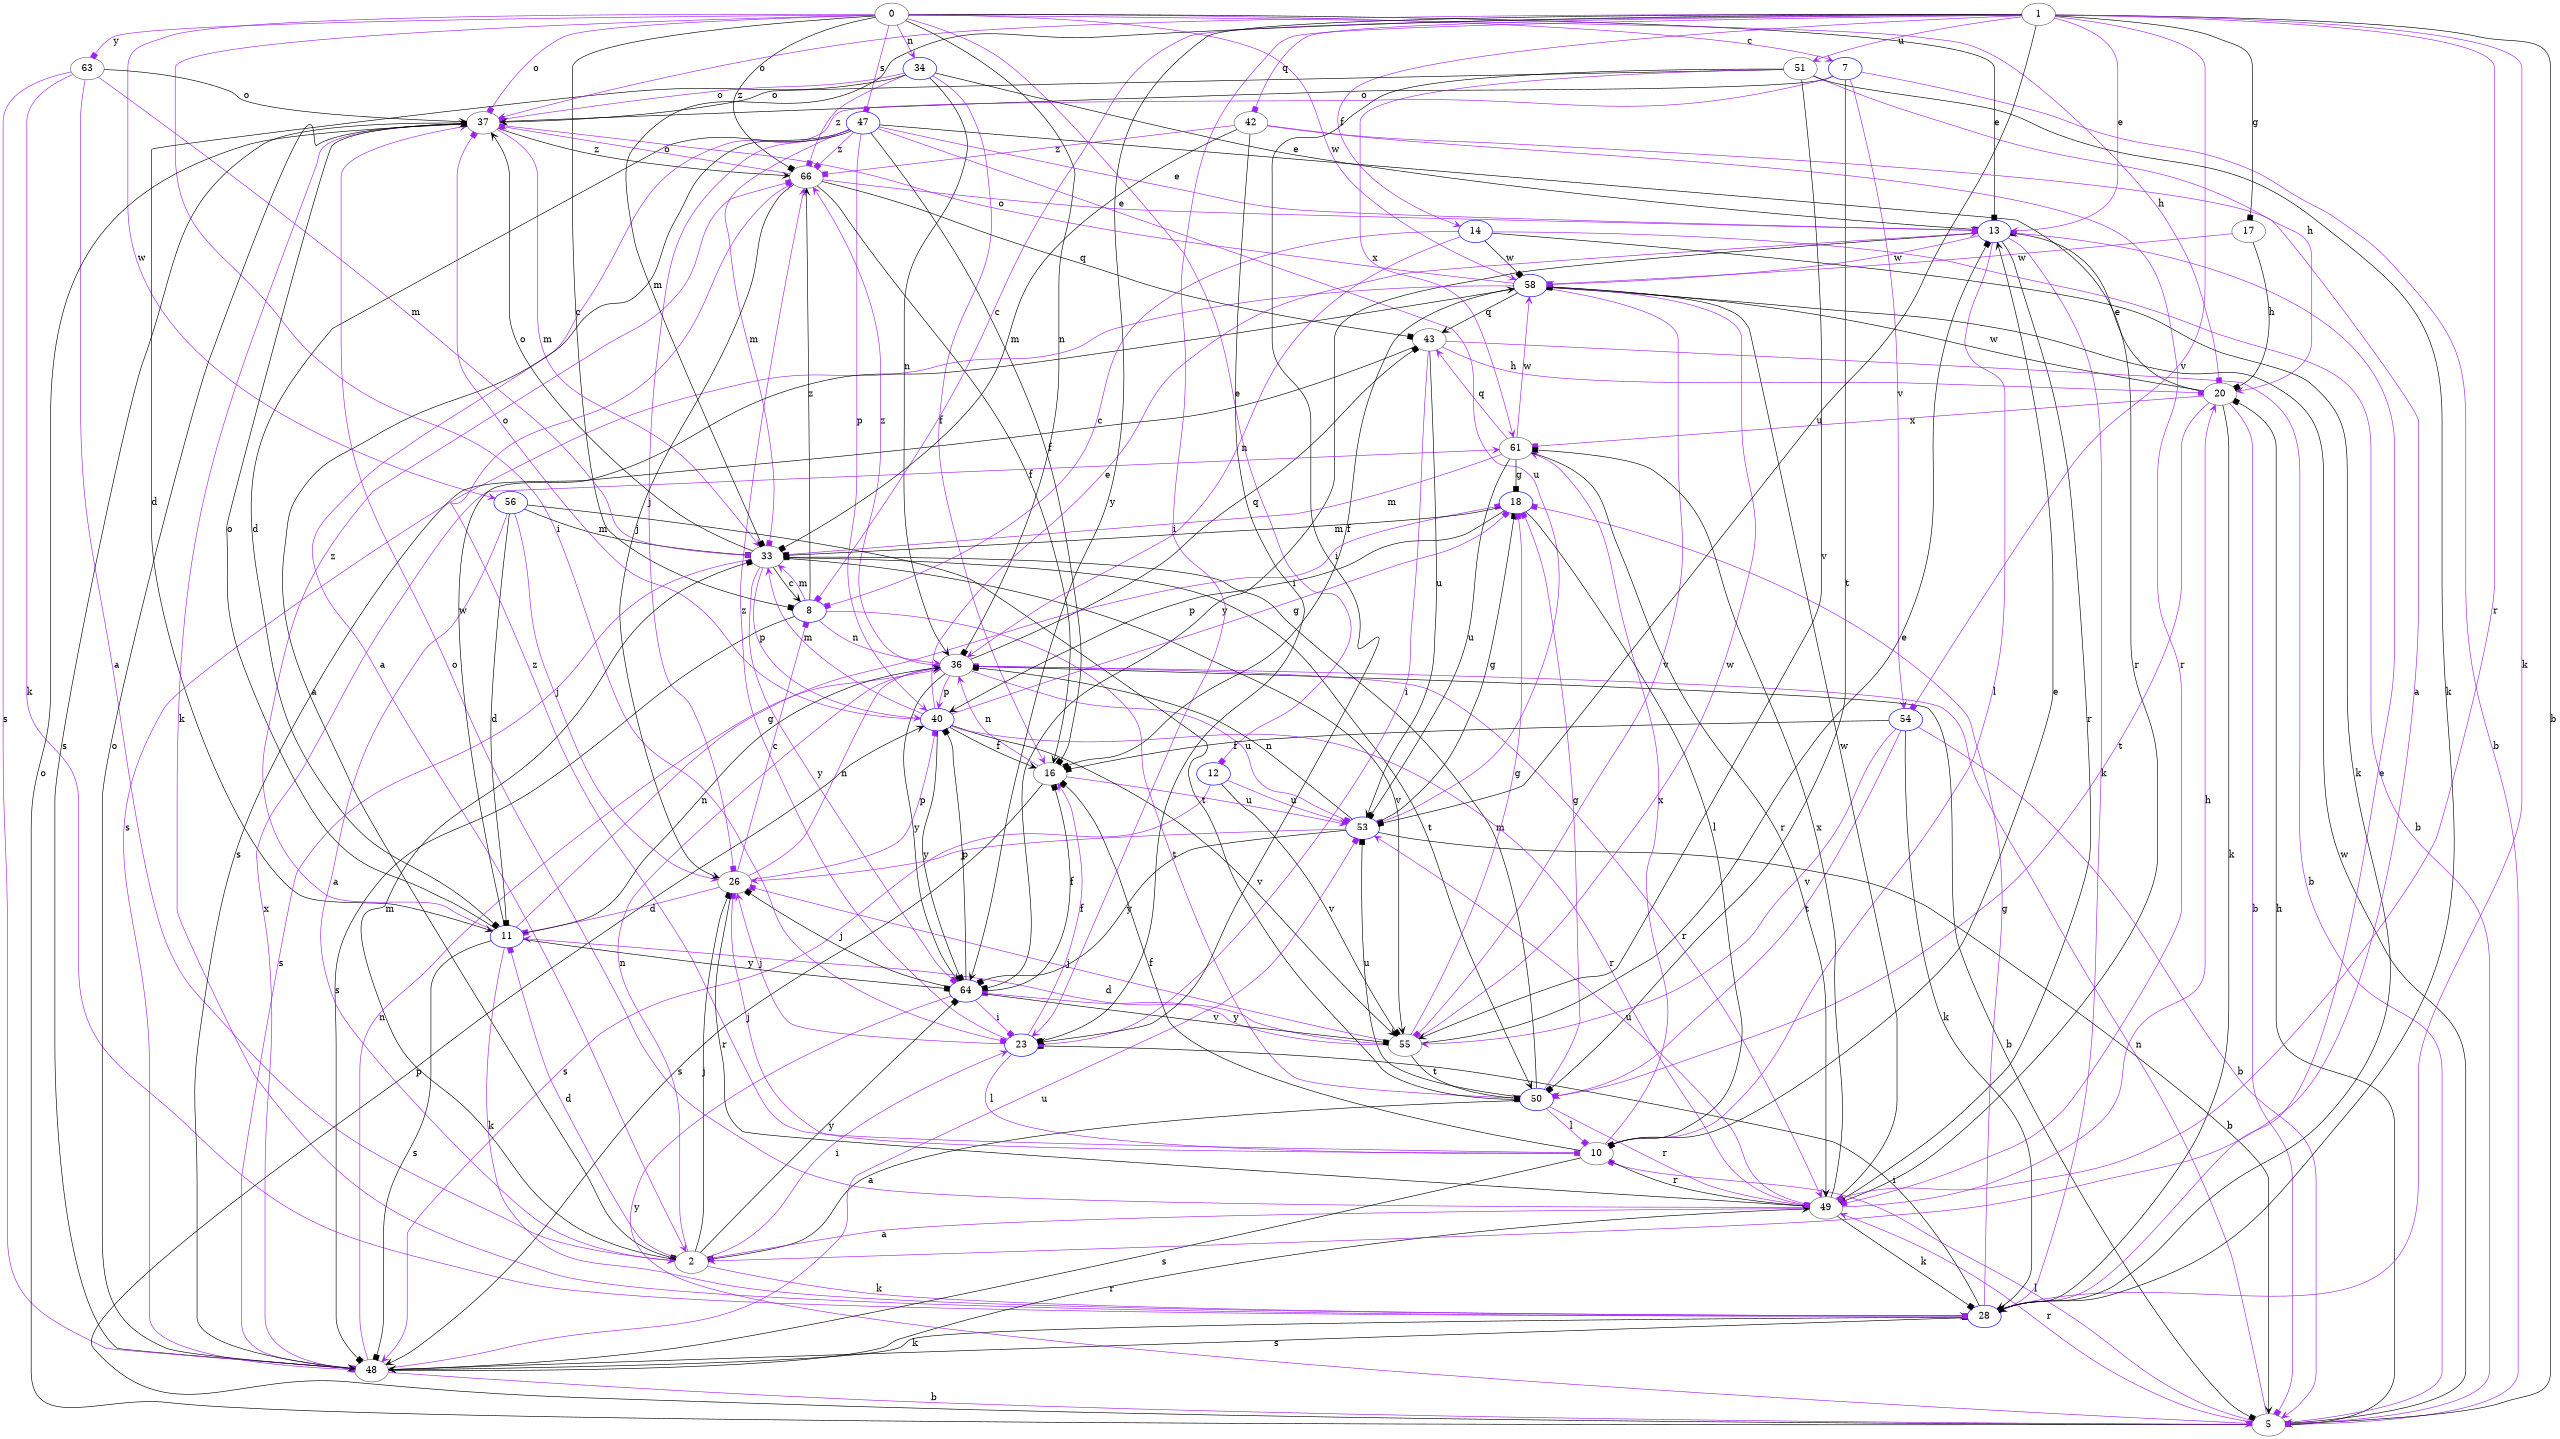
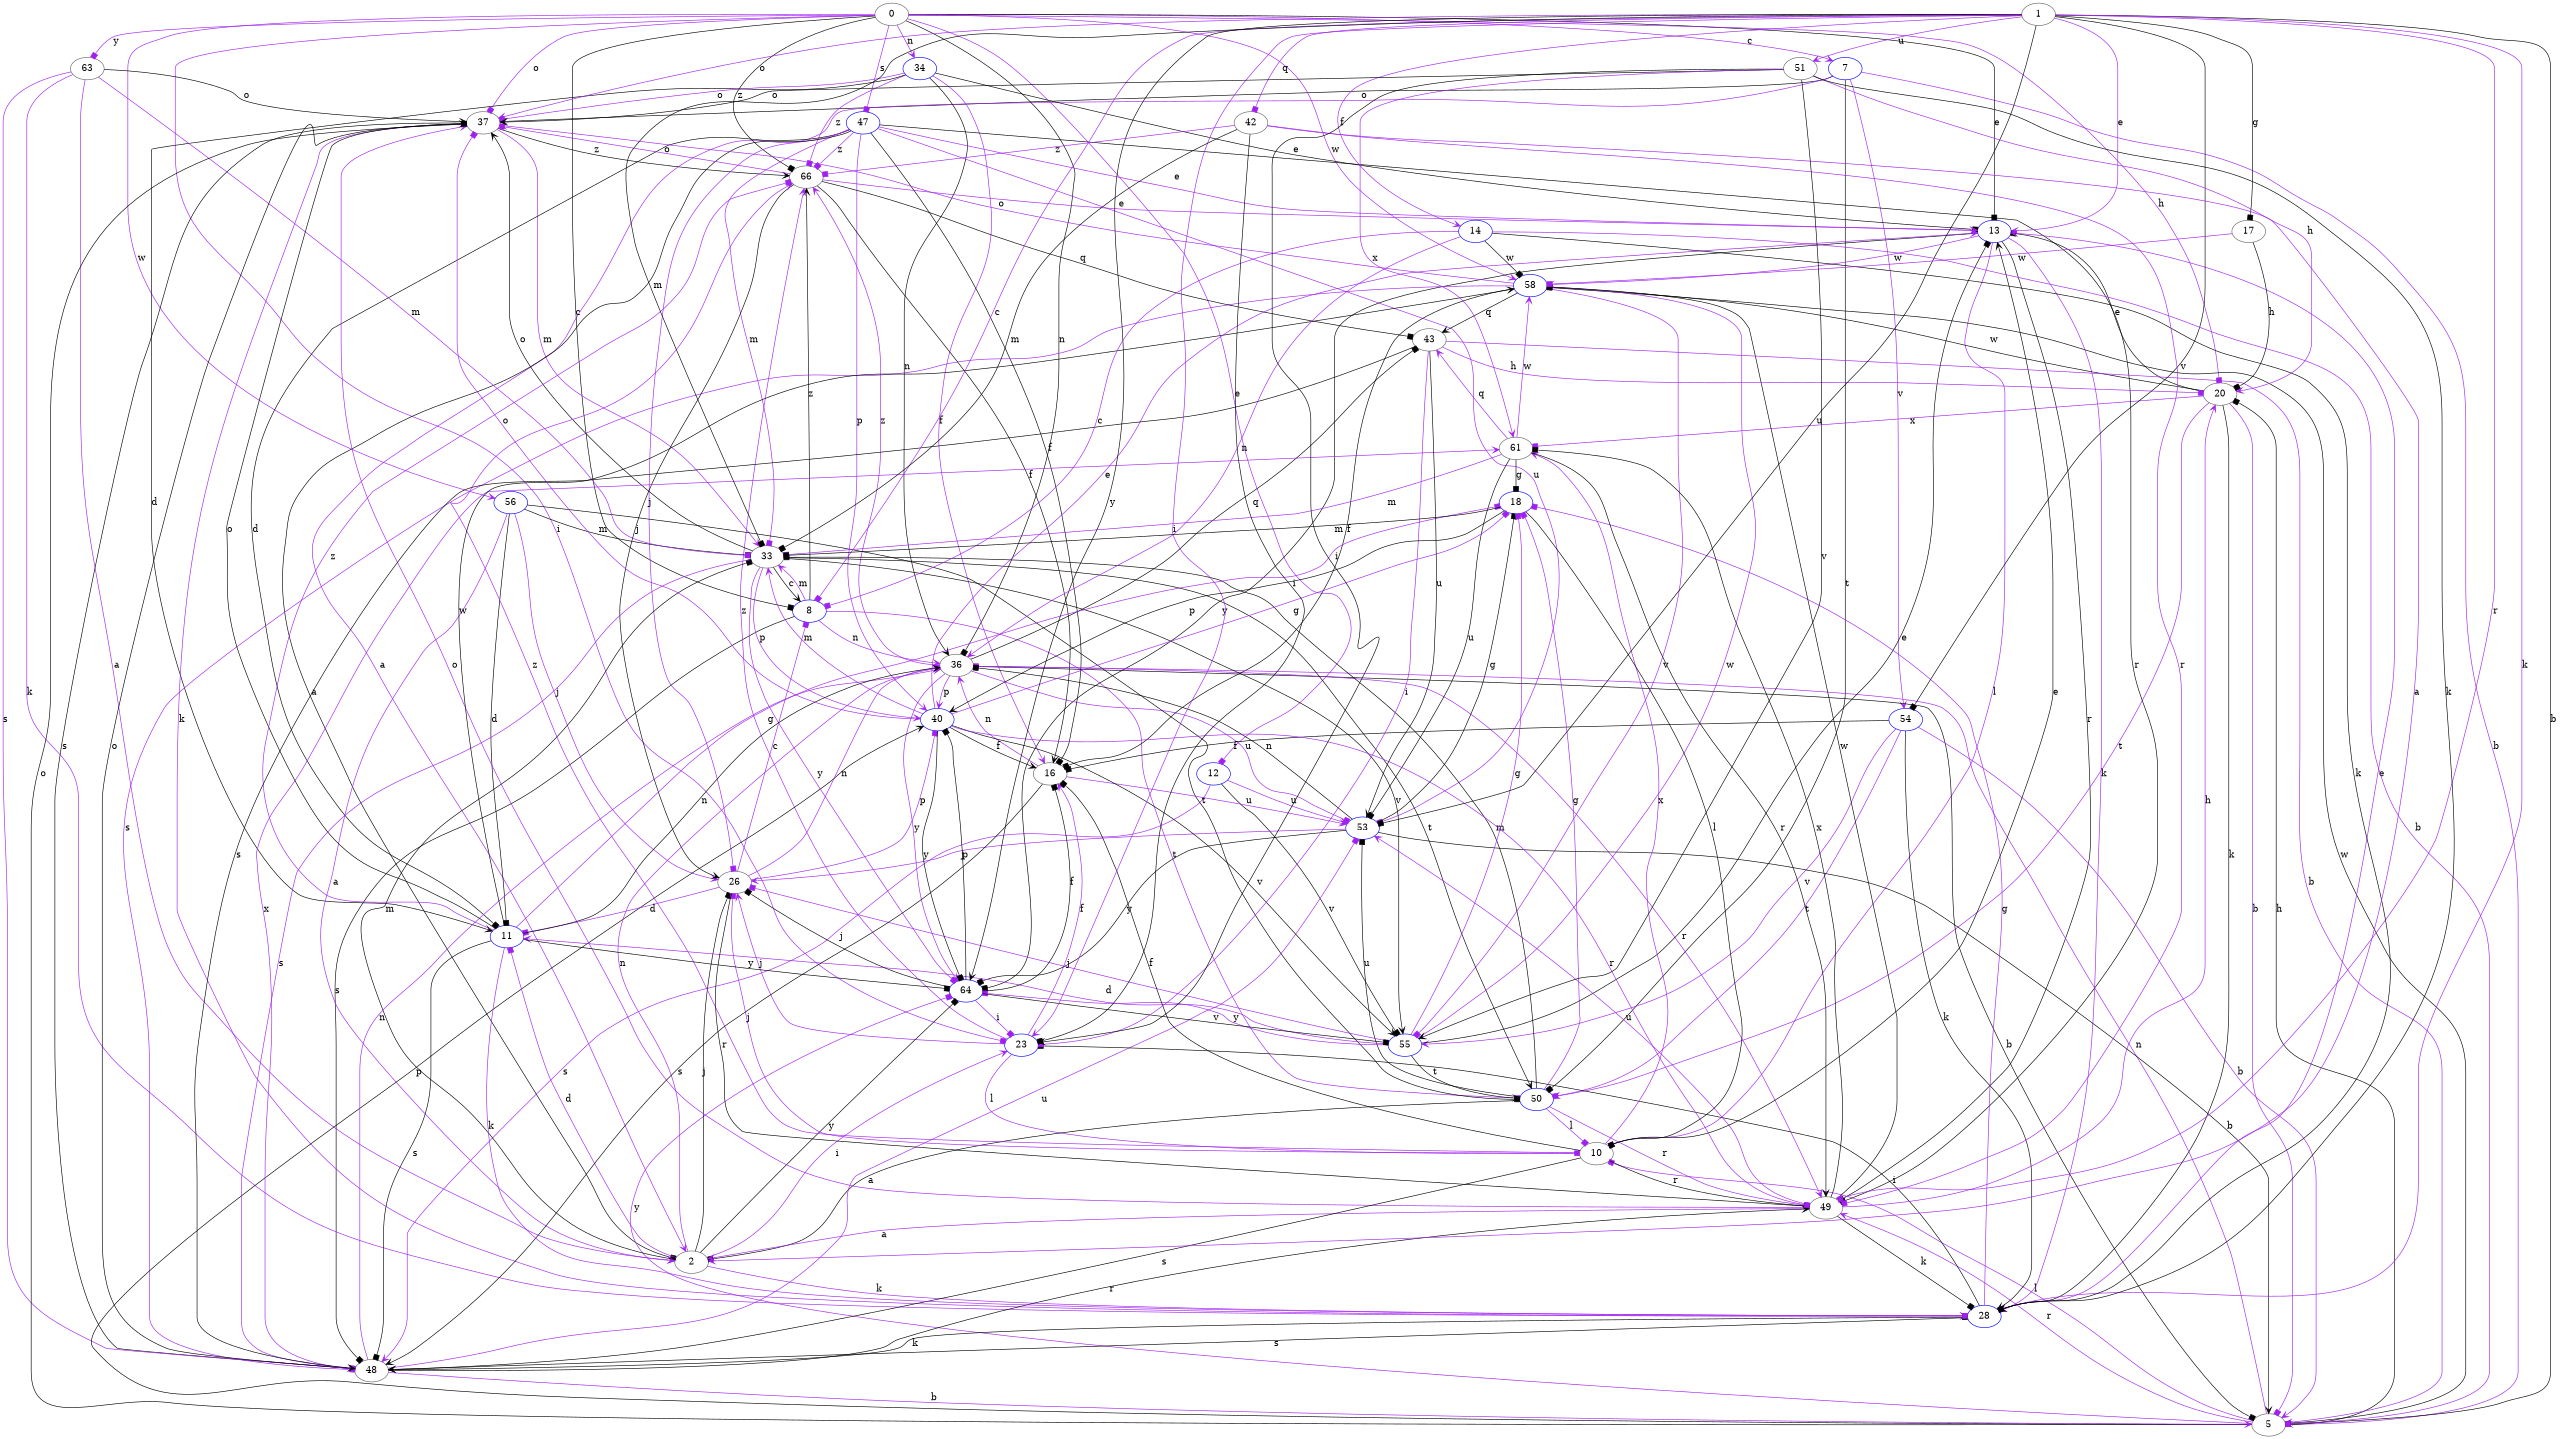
(1339, 216) -> (1339, 216)
(2189, 351) -> (2189, 351)
(913, 830) -> (913, 830)
(1405, 1045) -> (1405, 1045)
(1216, 1356) -> (1222, 1357)
